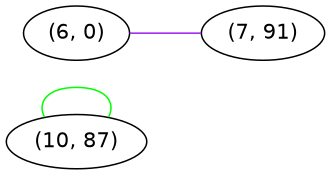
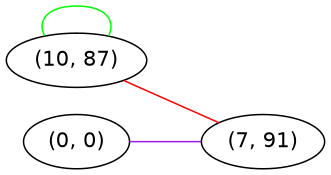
(77, 33) -> (77, 142)
none -> (171, 102)
